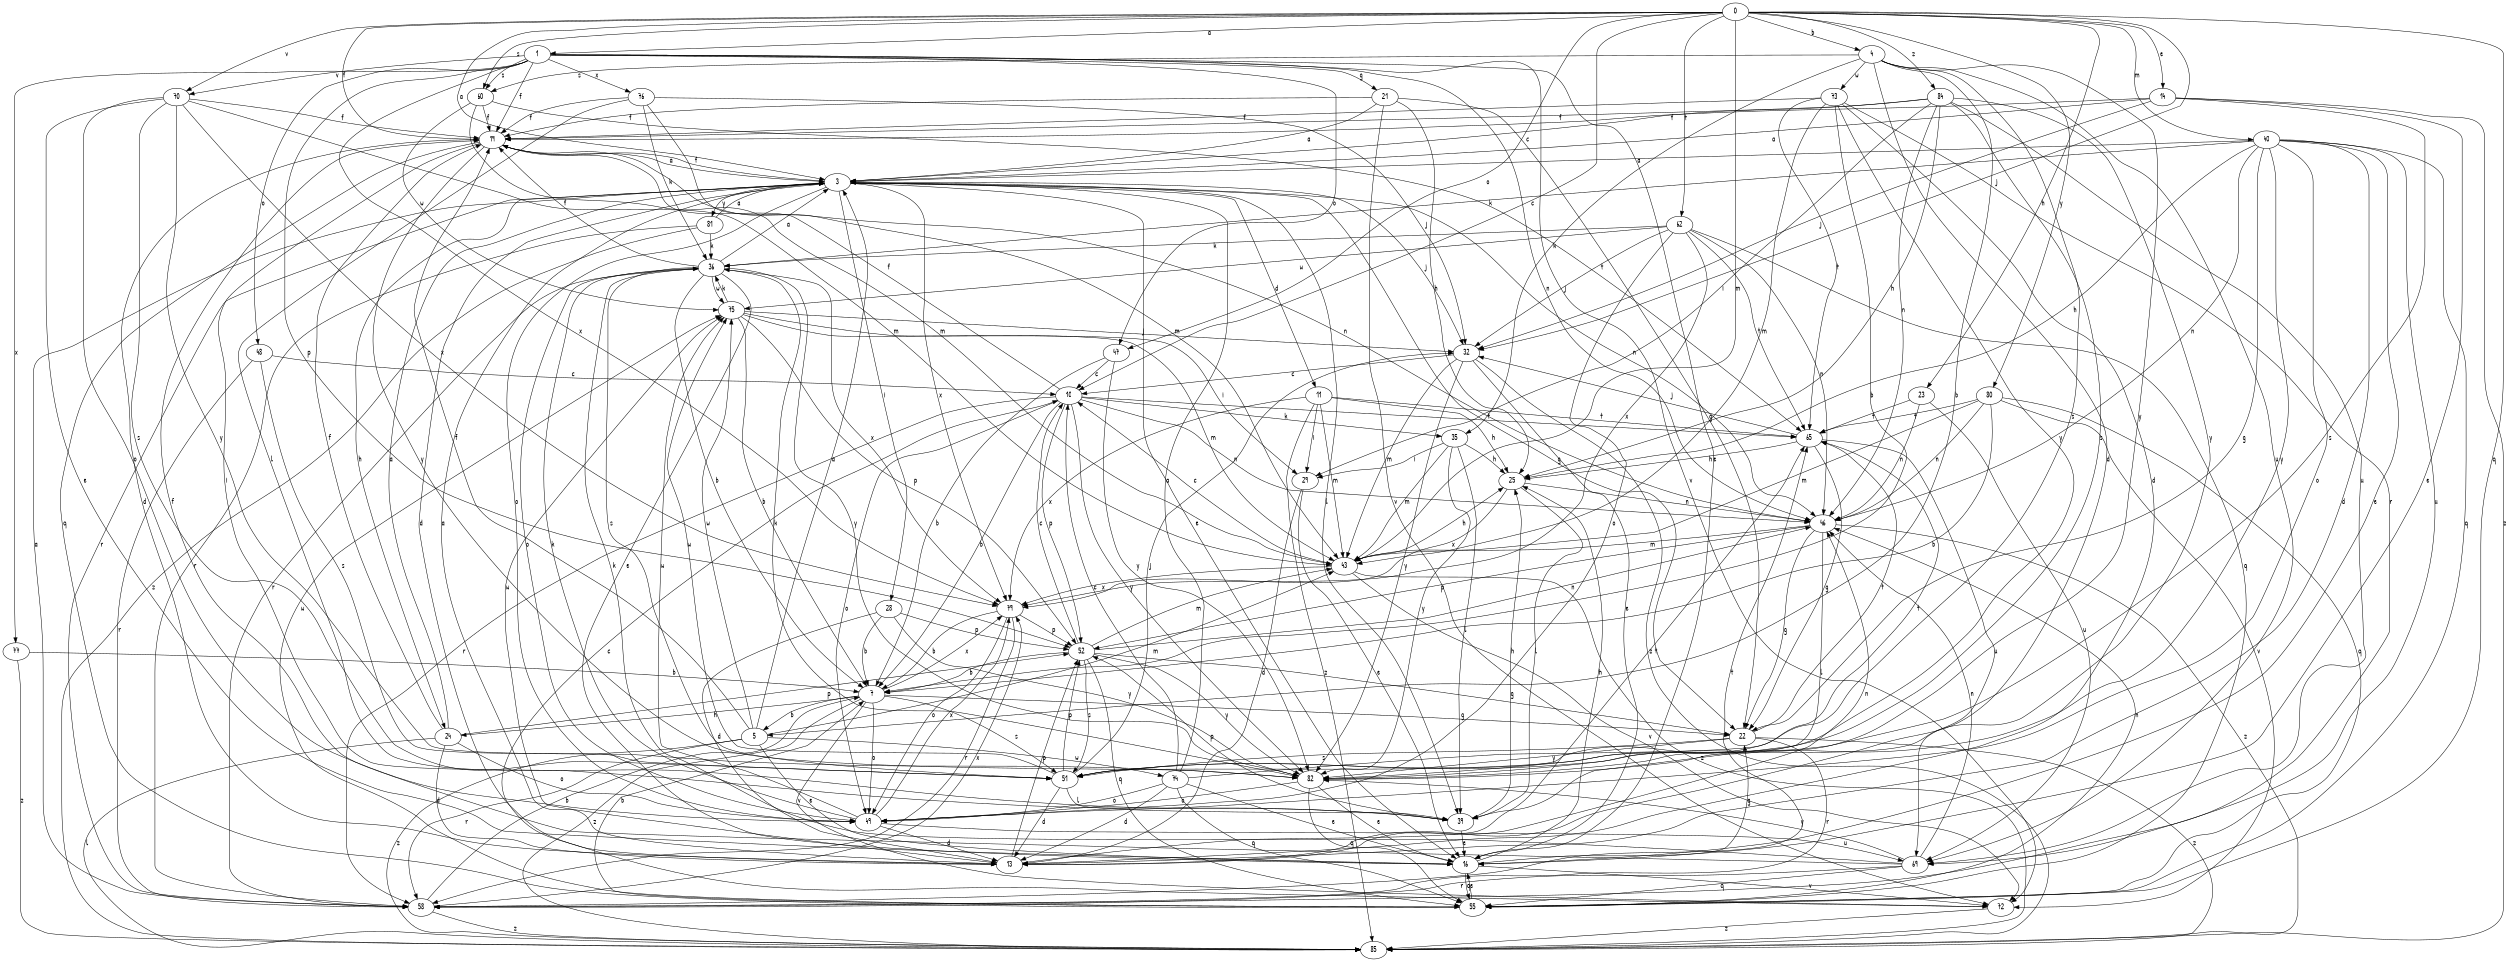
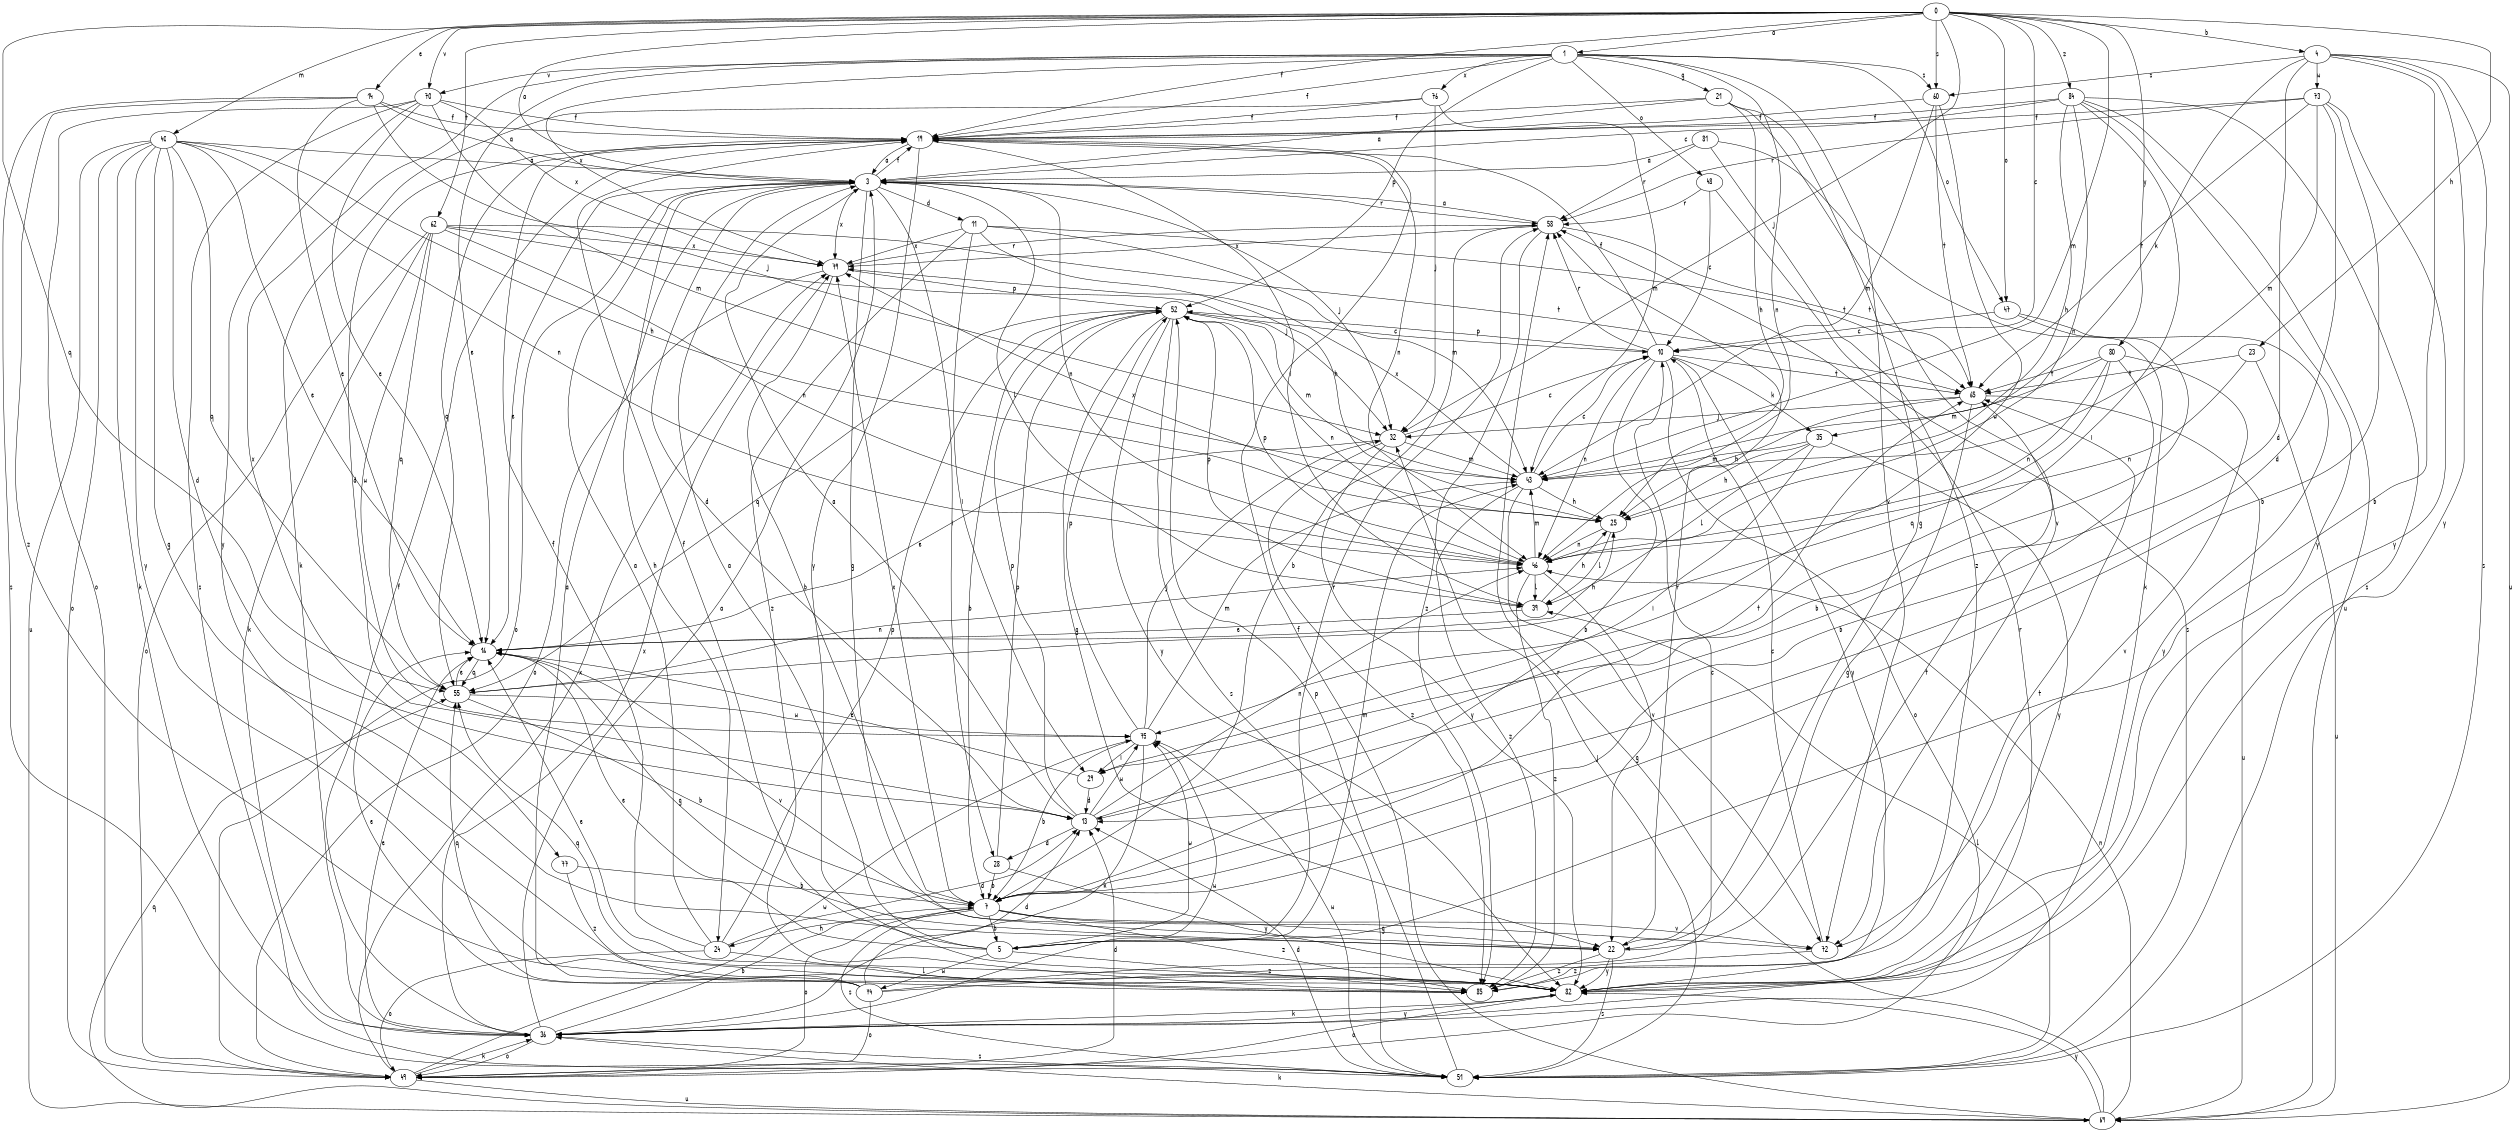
(765, 188) -> none
(416, 763) -> none
(744, 781) -> (1043, 842)
